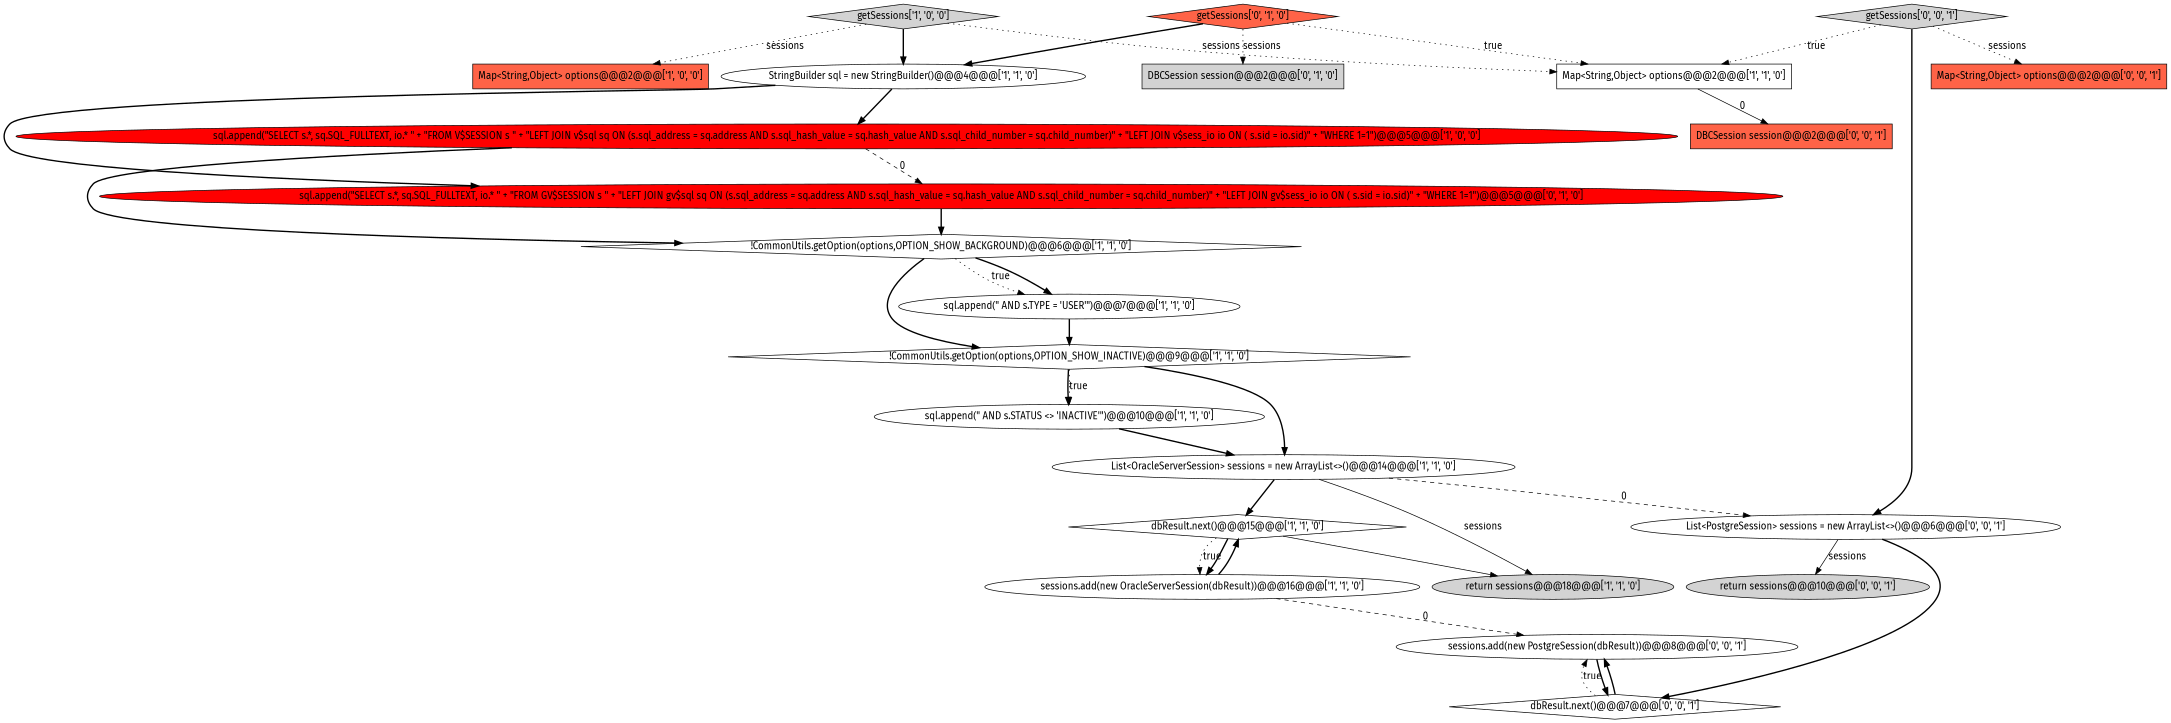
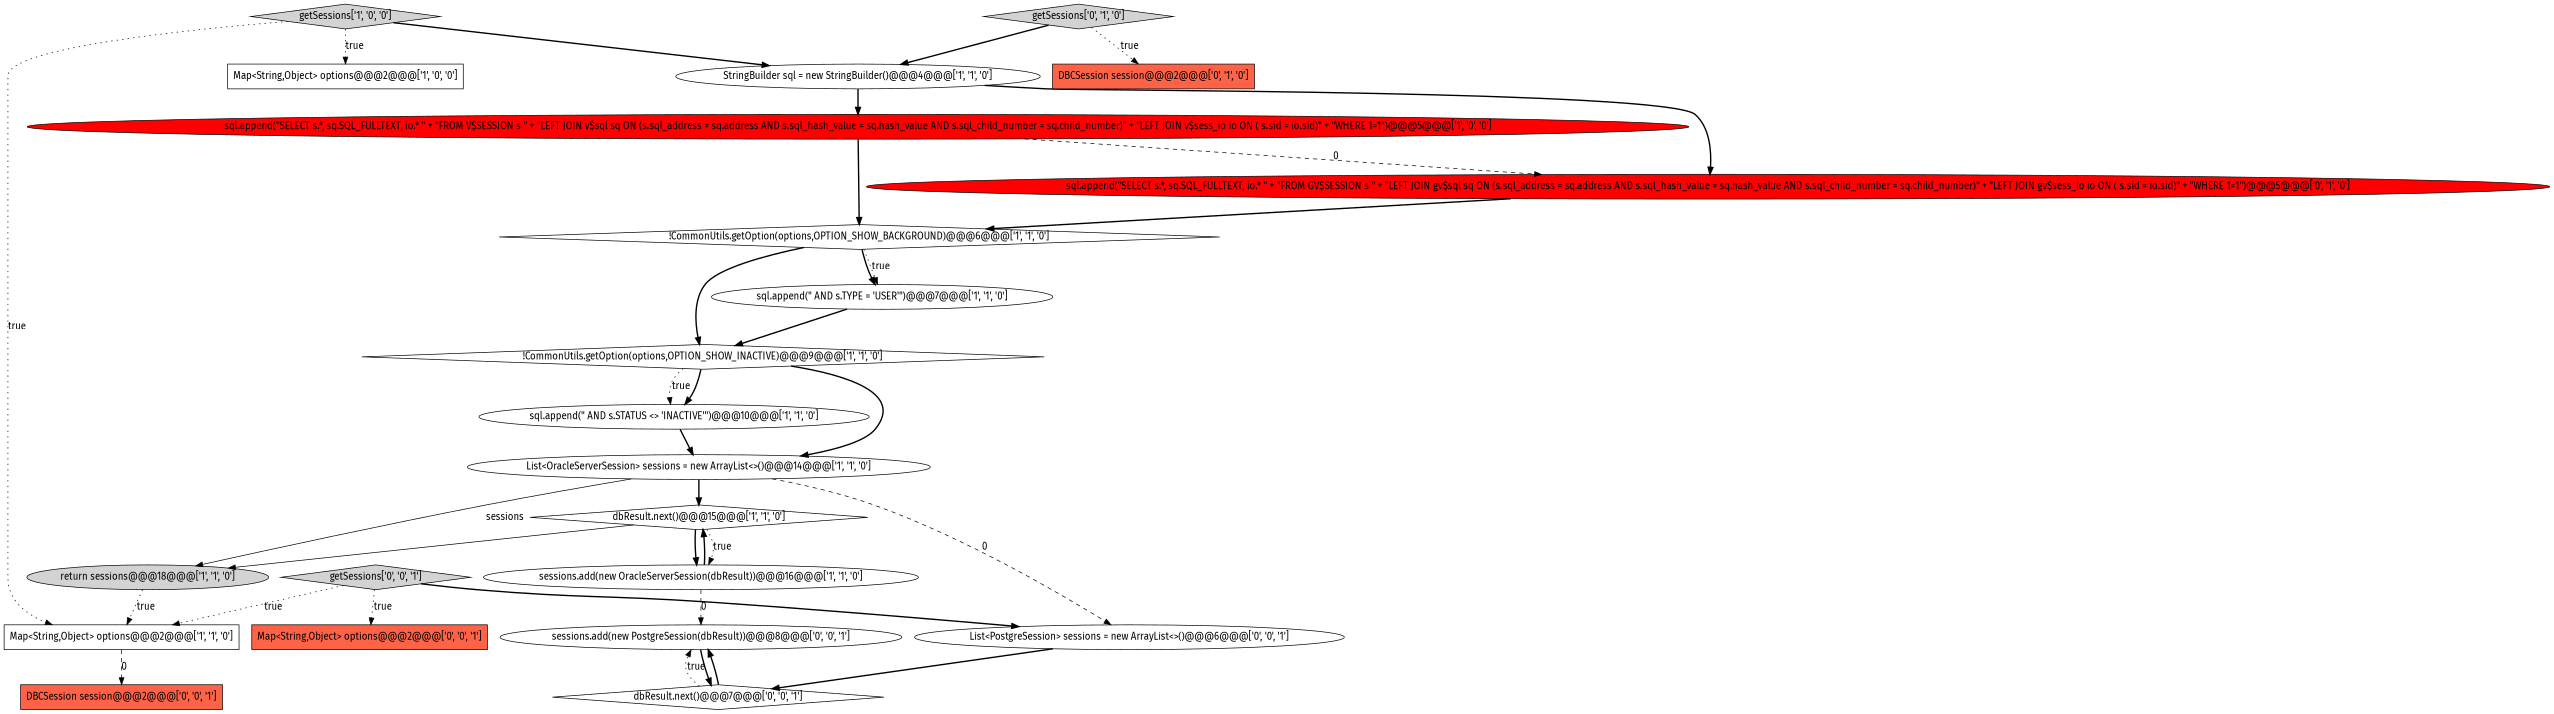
(1243, 17) -> (1078, 17)
(1434, 43) -> (136, 604)
(785, 46) -> (355, 46)
(1221, 46) -> (17, 327)
(1262, 46) -> (1130, 46)
(2007, 46) -> (383, 607)
(591, 76) -> (345, 76)
(1243, 76) -> (1154, 76)
(1730, 105) -> (122, 664)
(1808, 587) -> none
